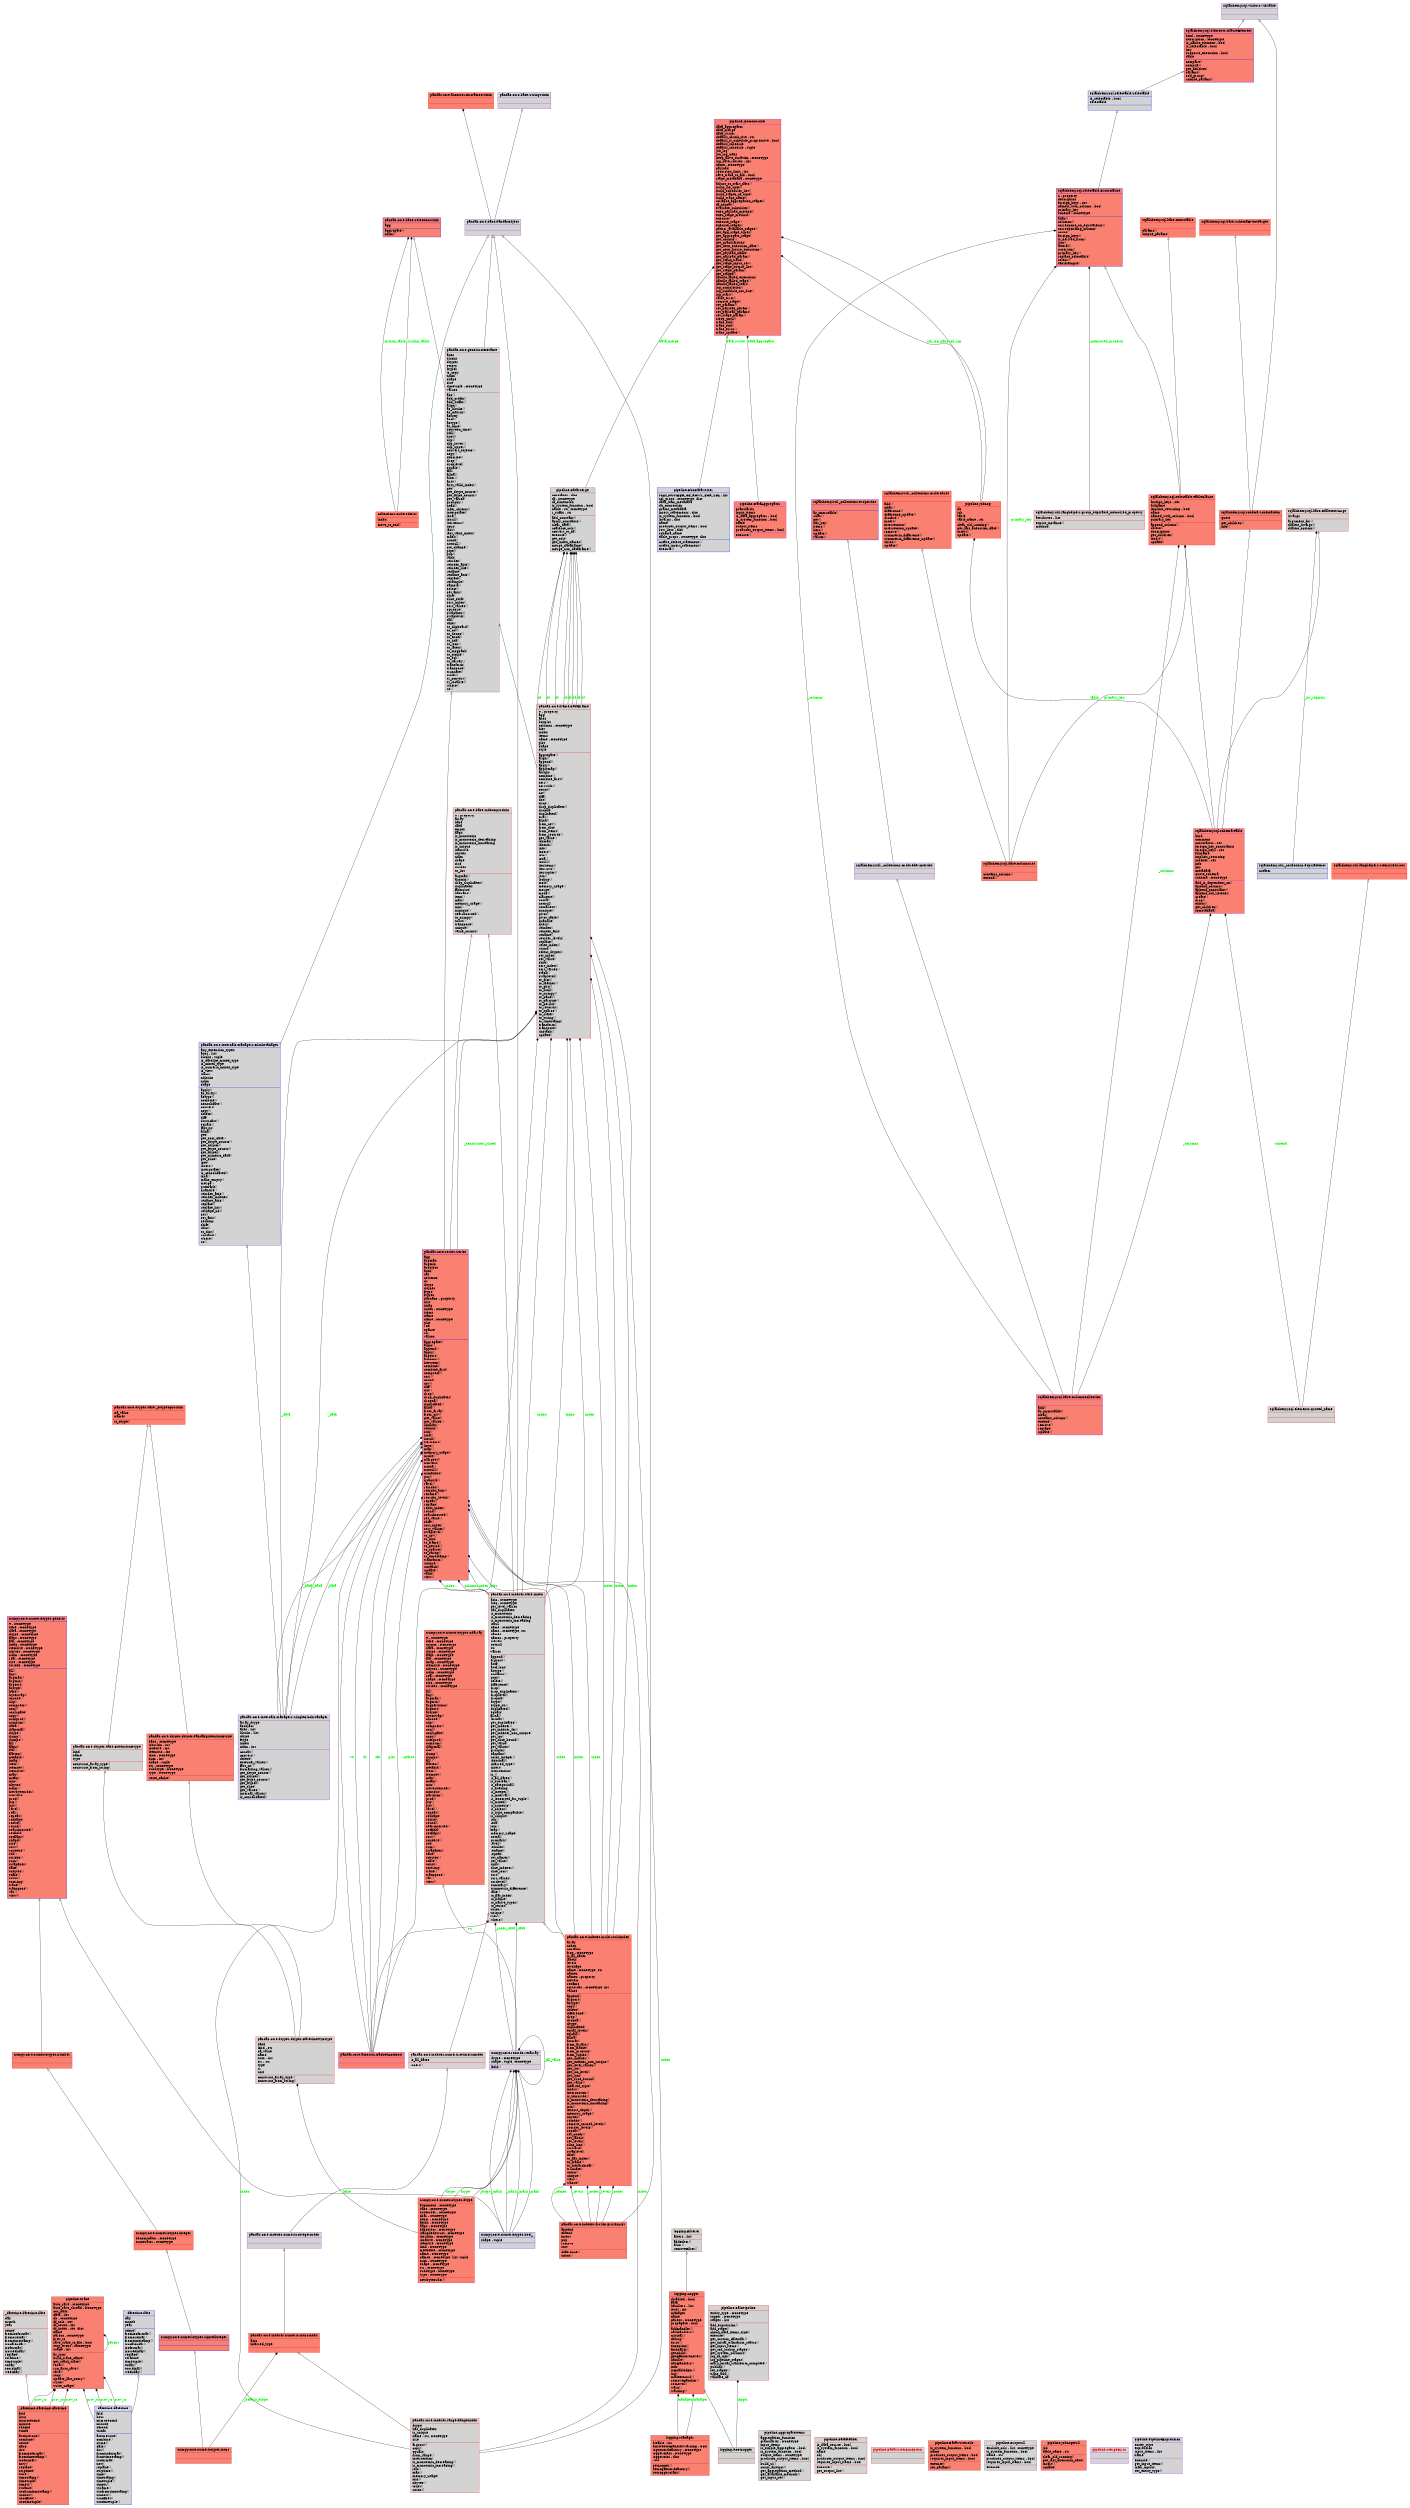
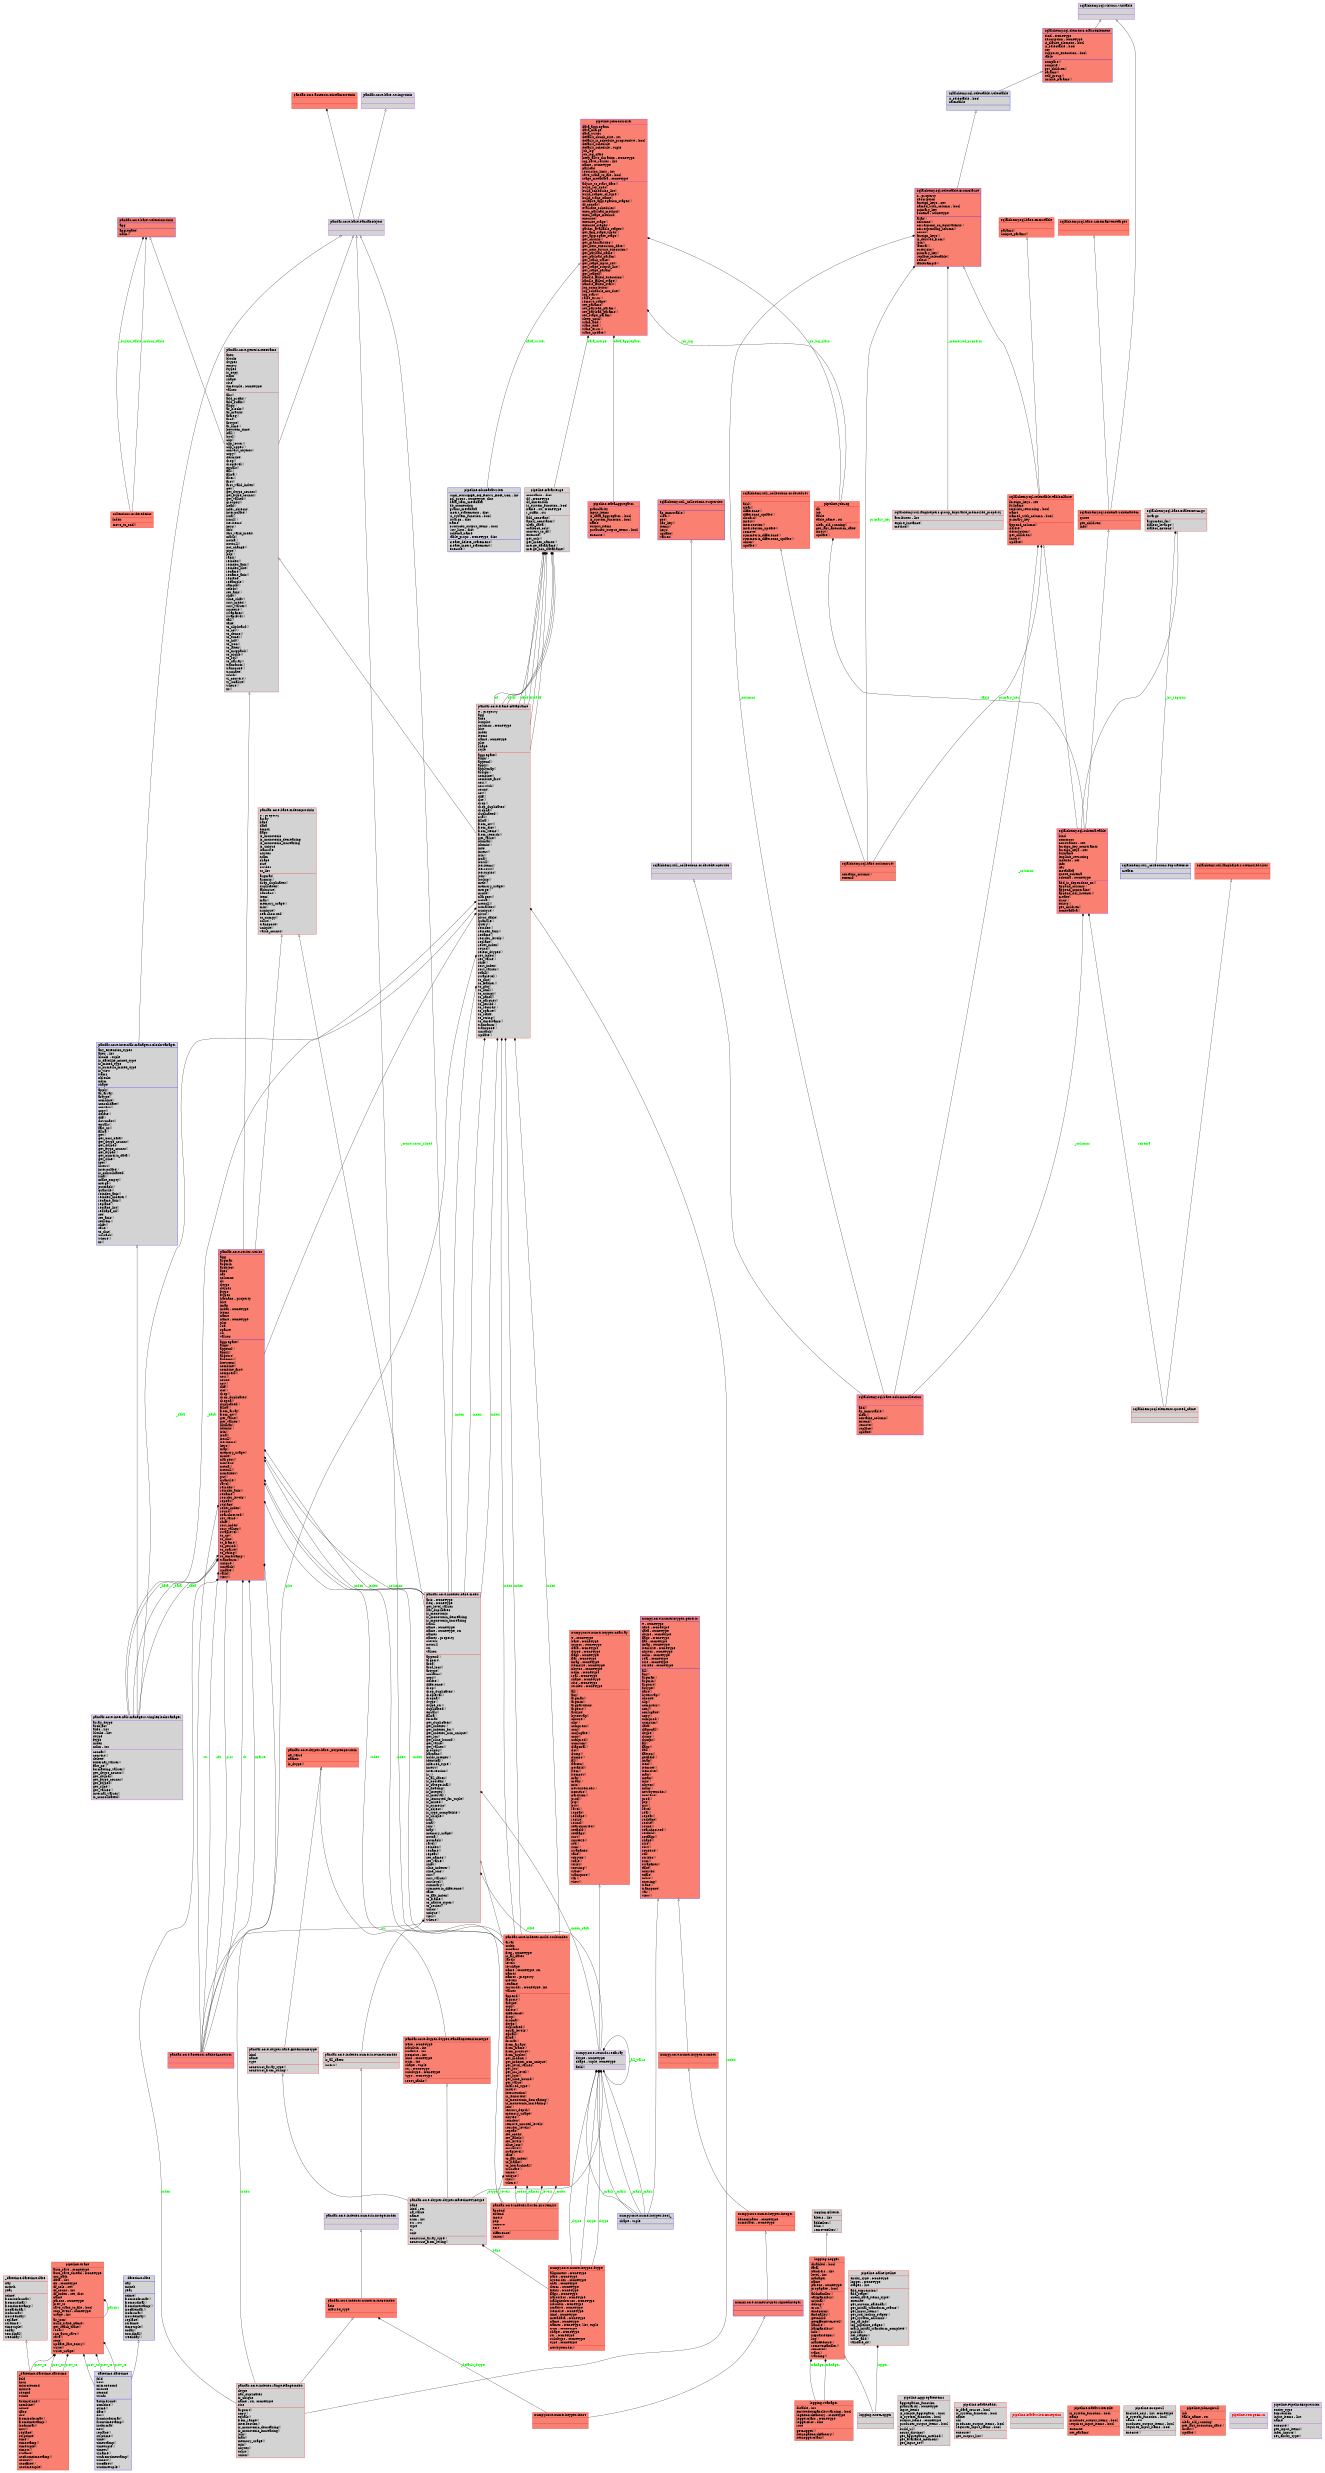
none -> (578, 2179)
